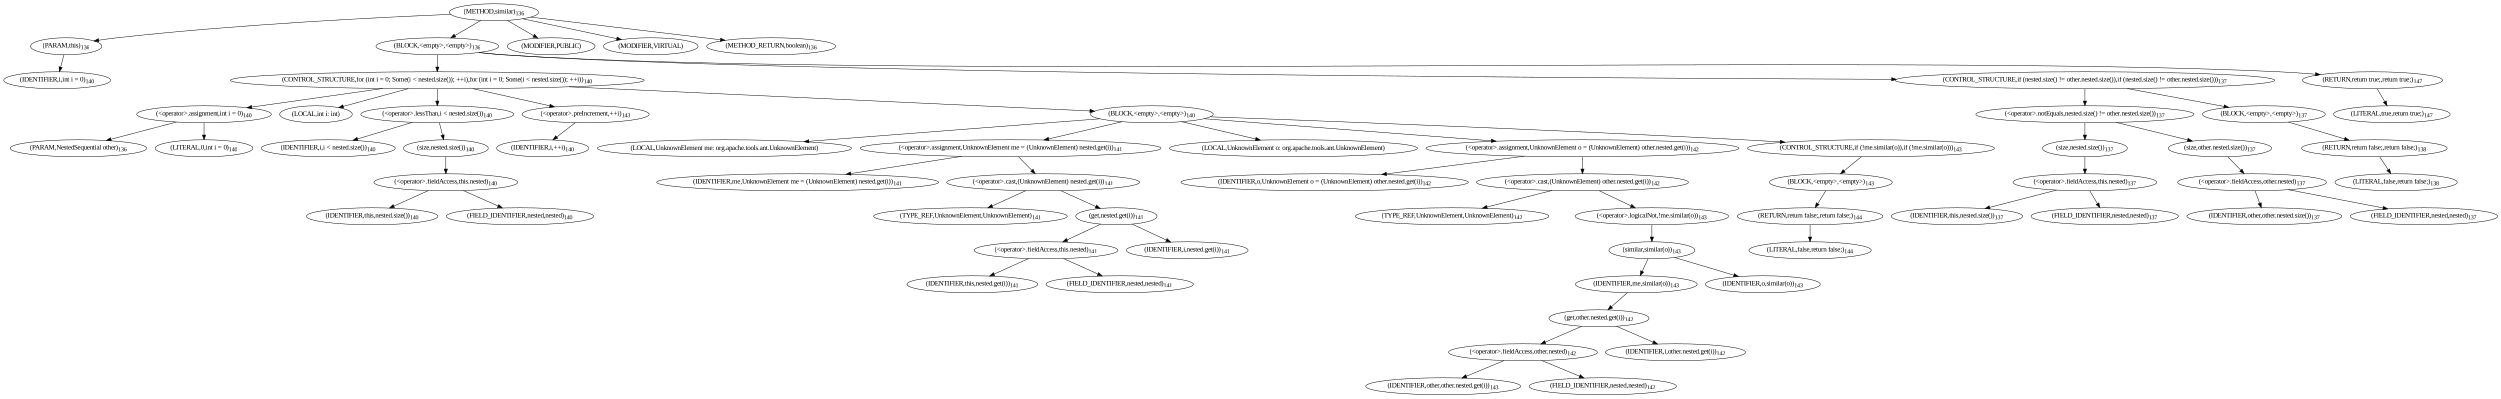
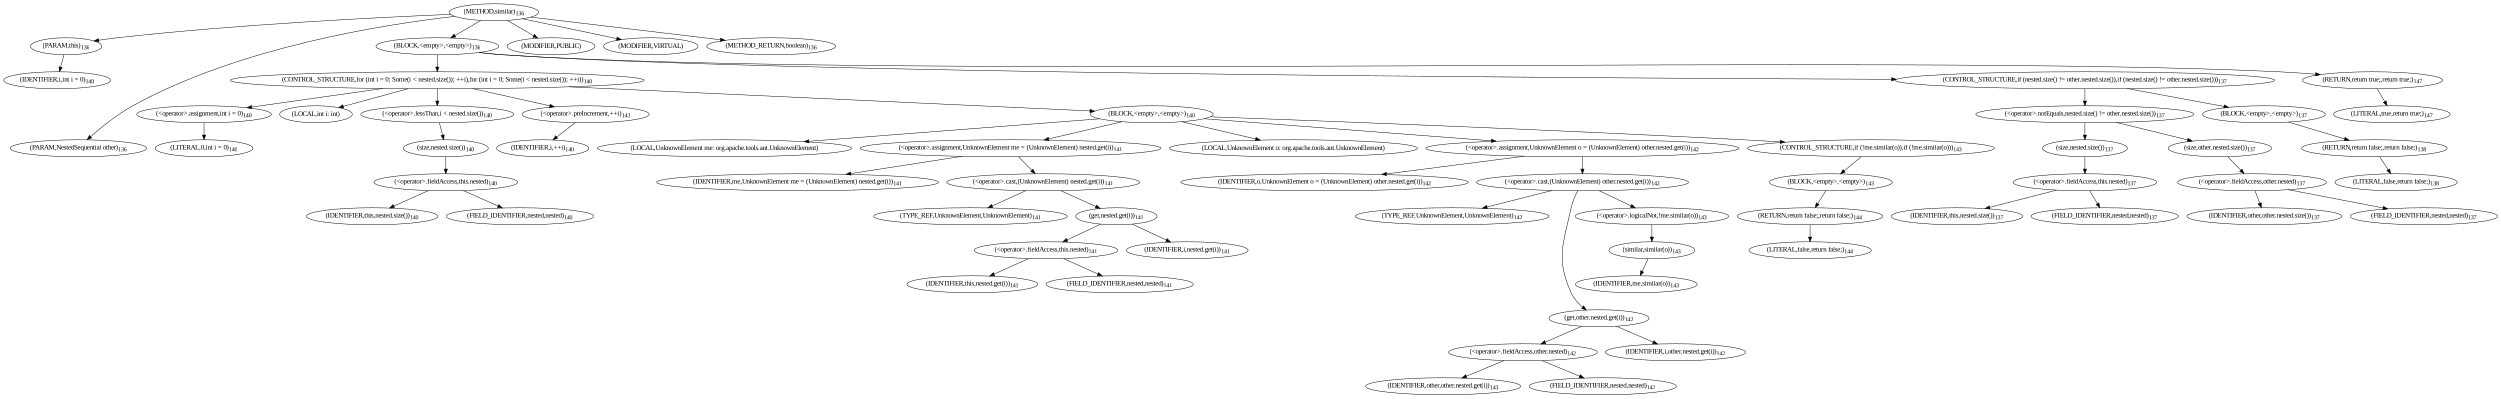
(144, 131) -> (264, 53)
(328, 148) -> none
(1763, 284) -> none
(1619, 300) -> (1562, 251)
